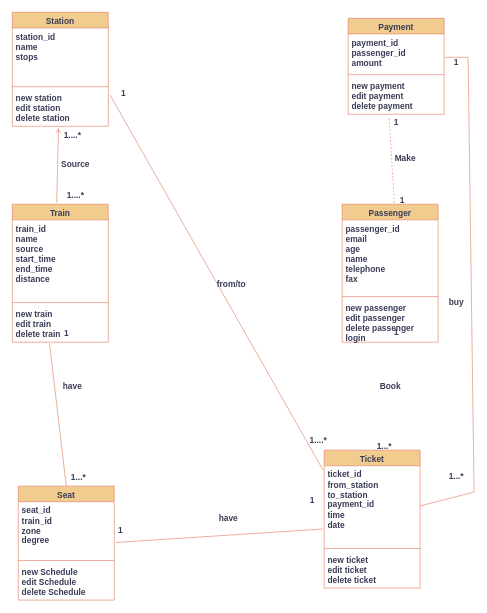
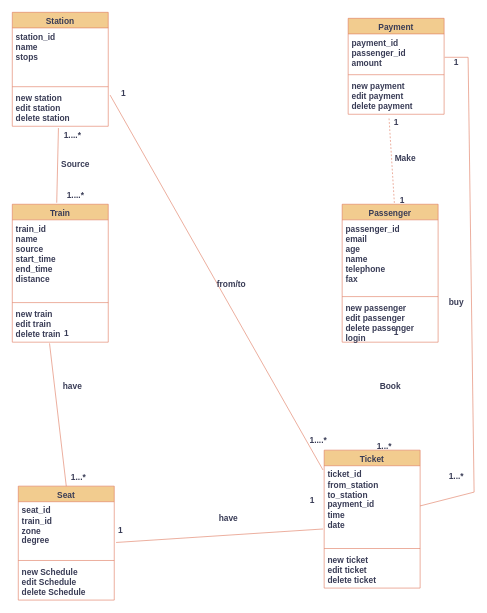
(58, 132) -> (58, 131)
